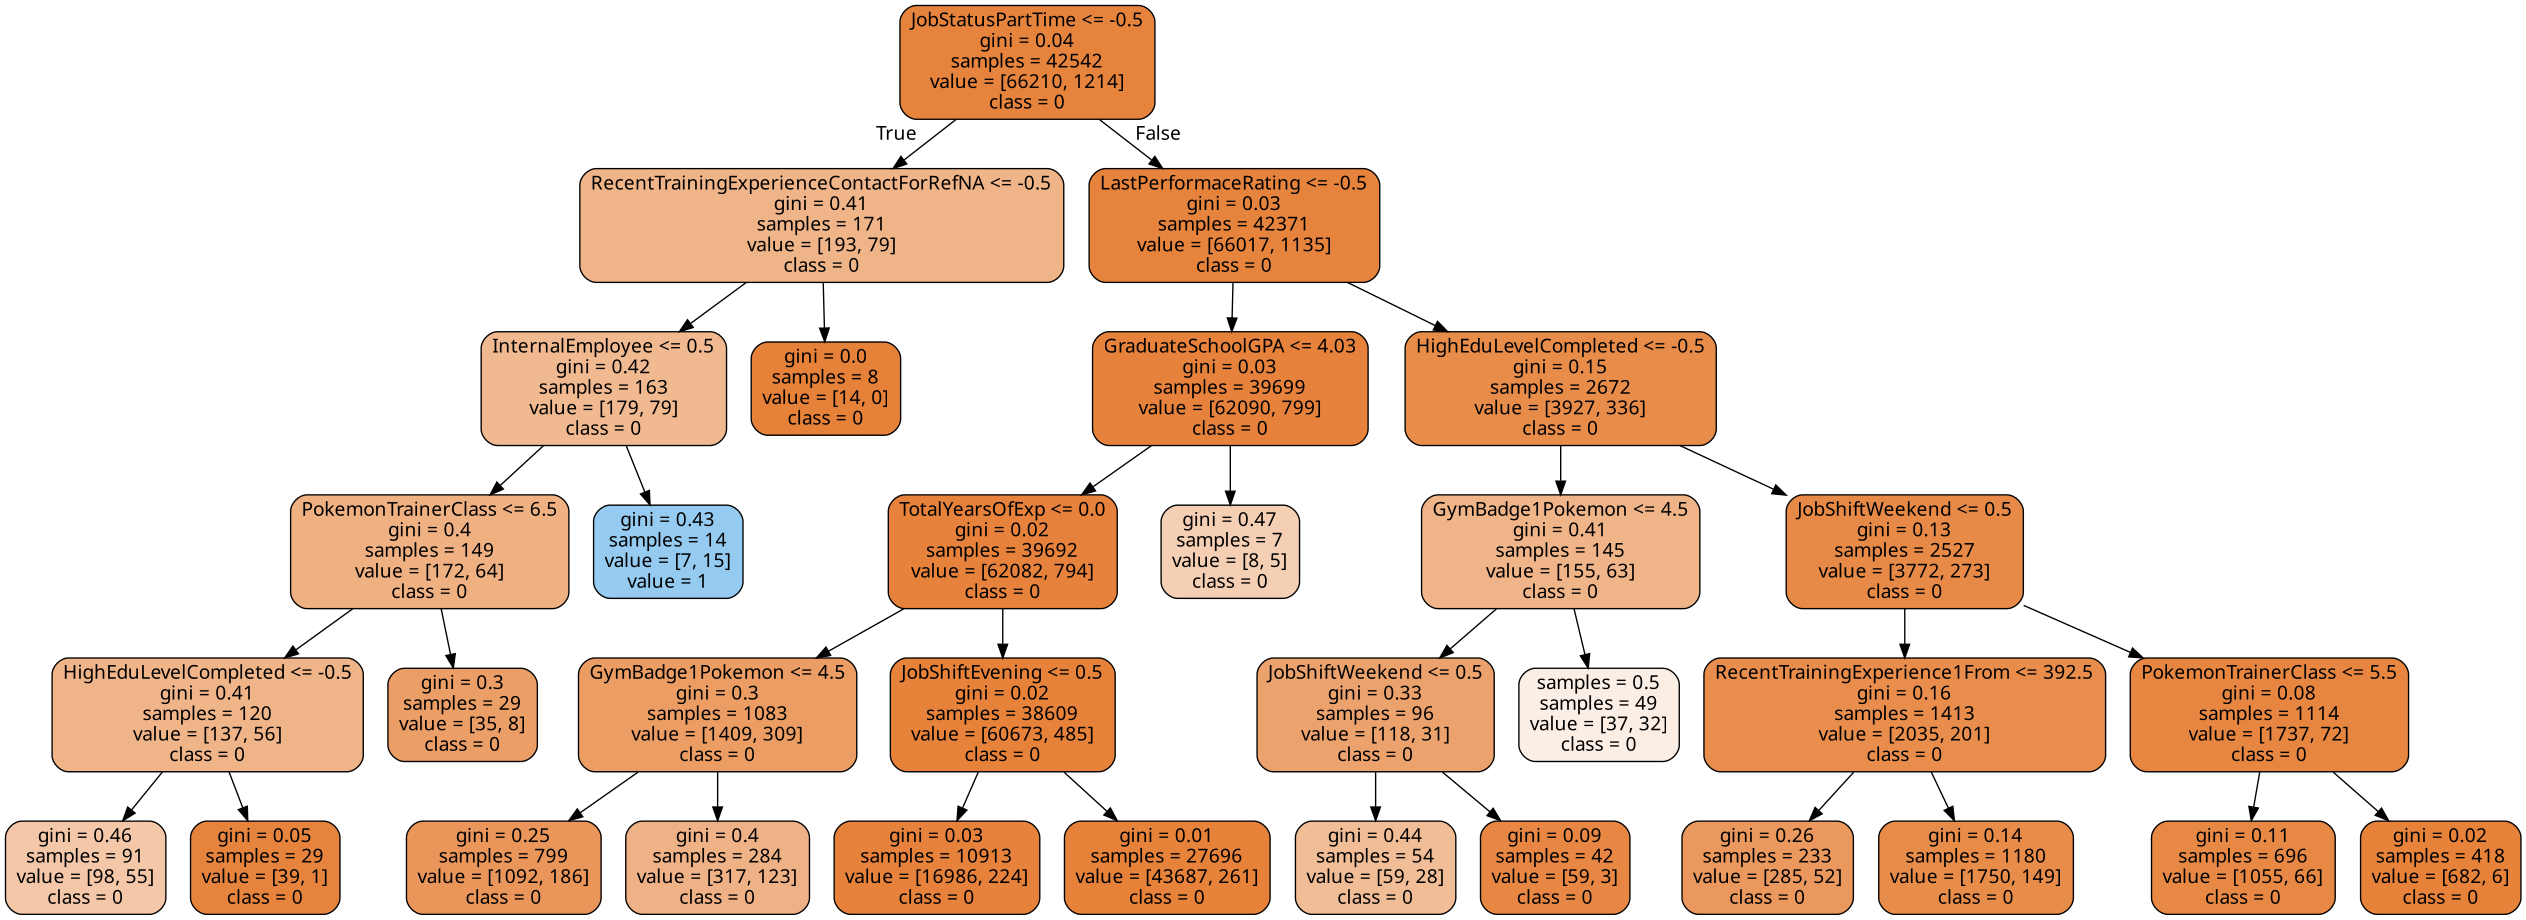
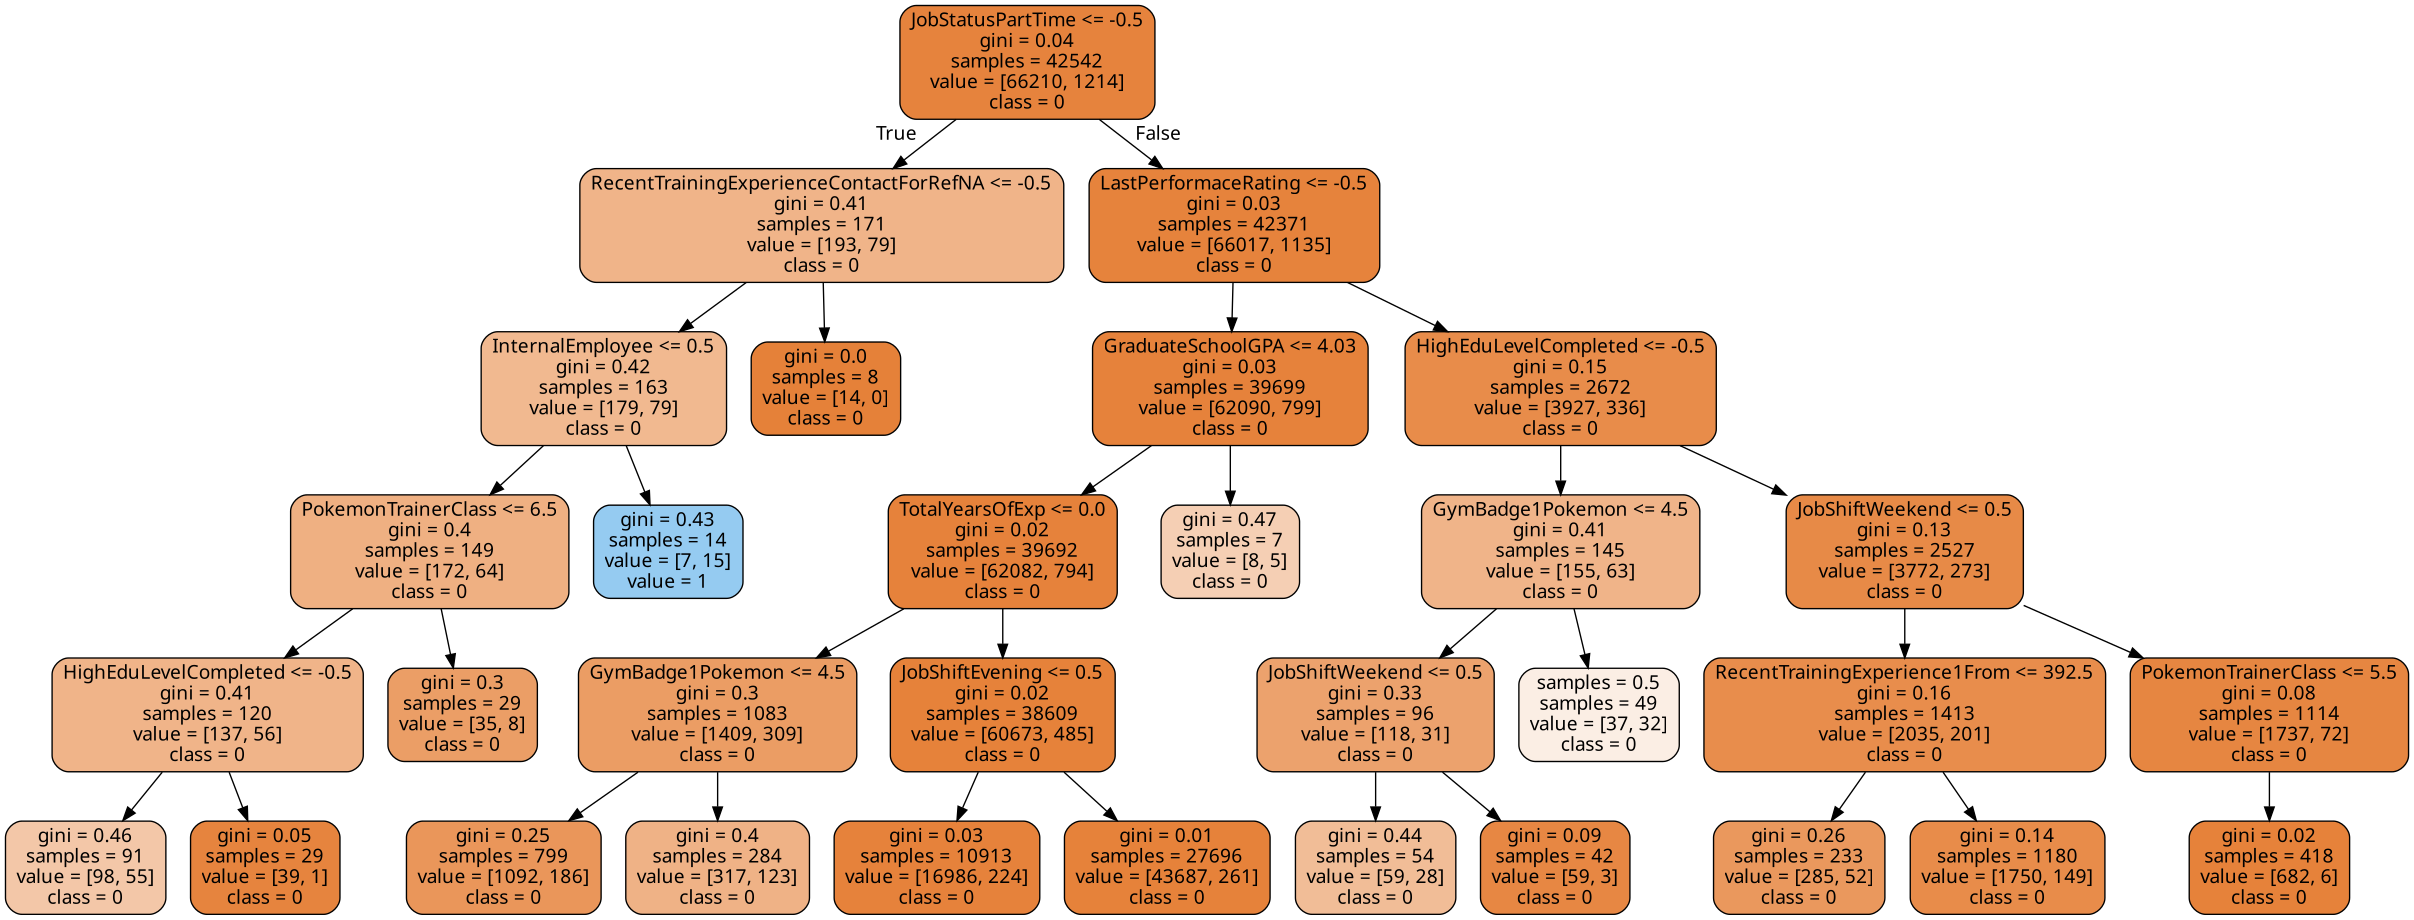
(2243, 868) -> none
